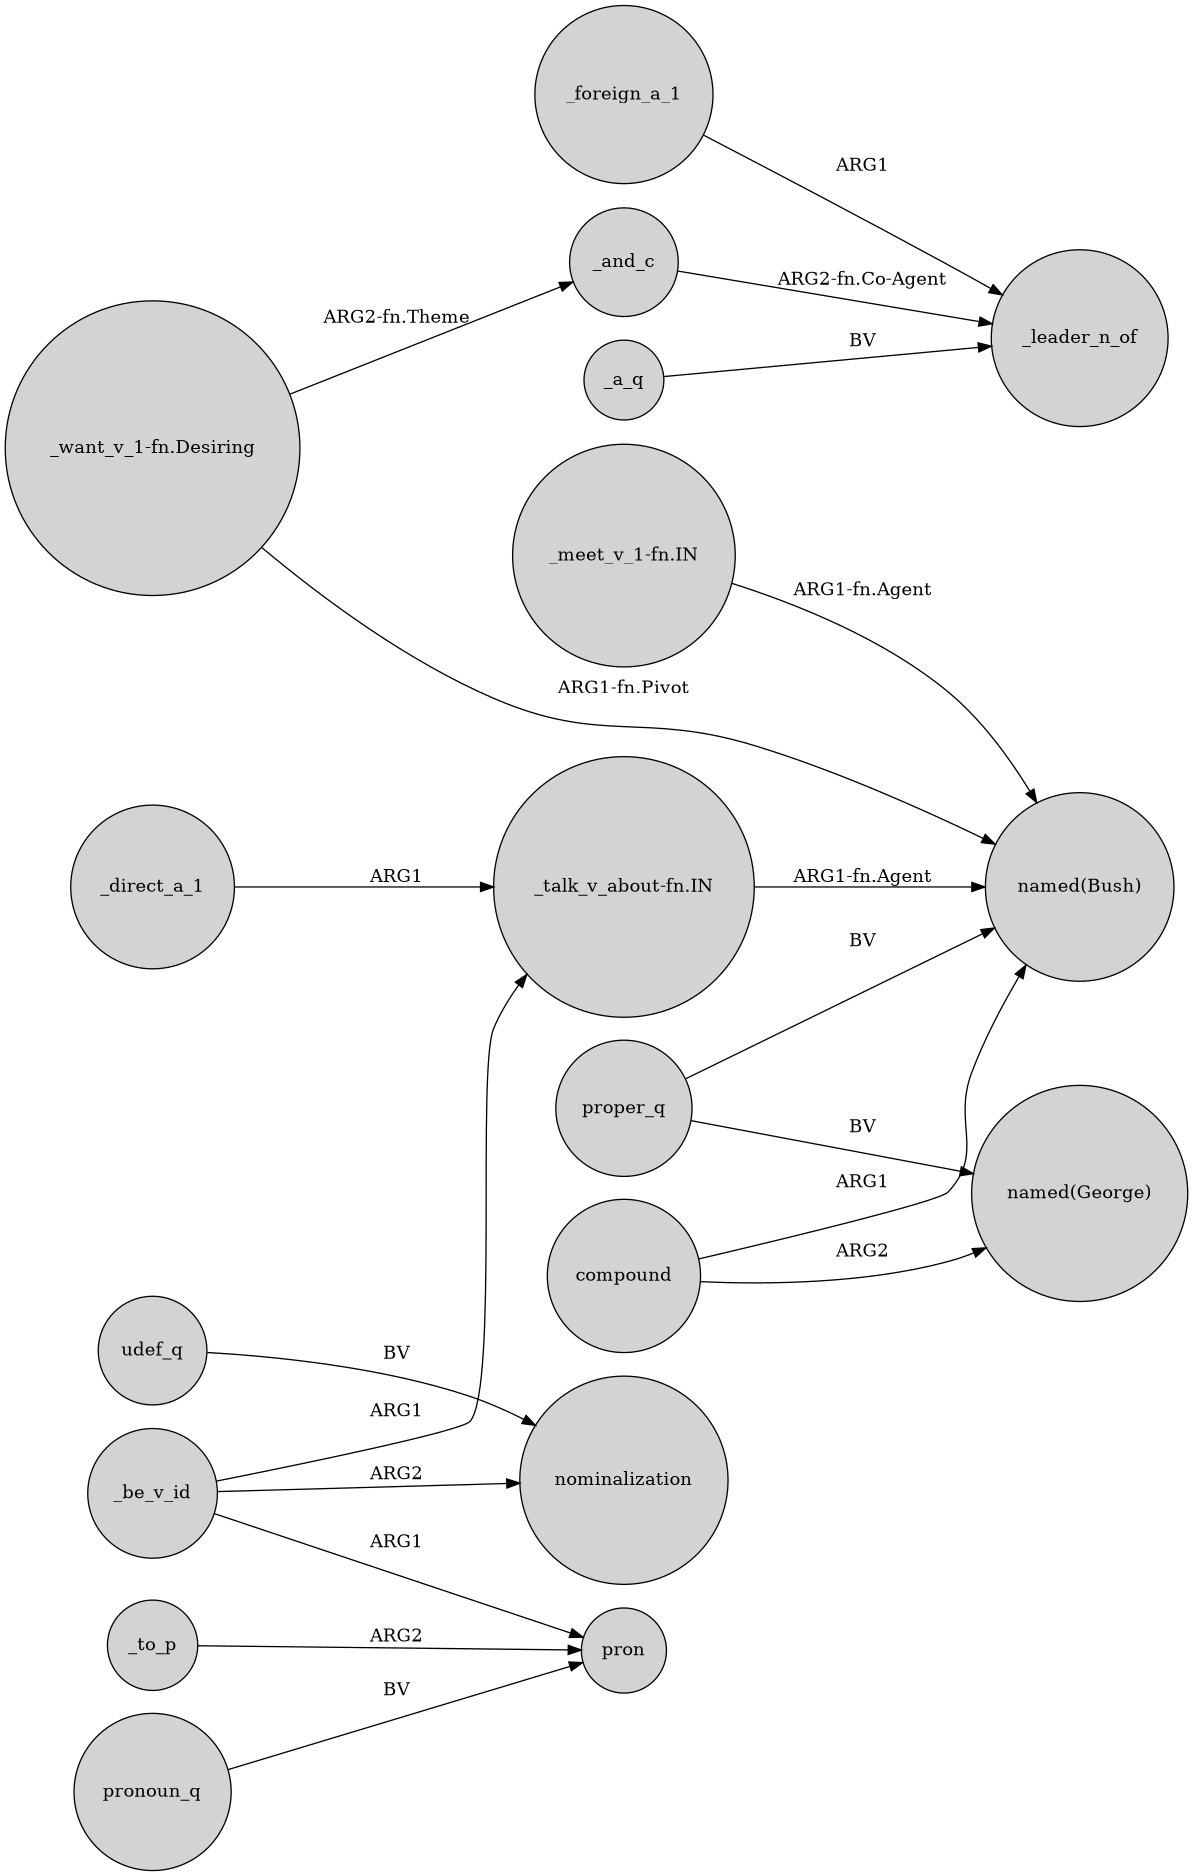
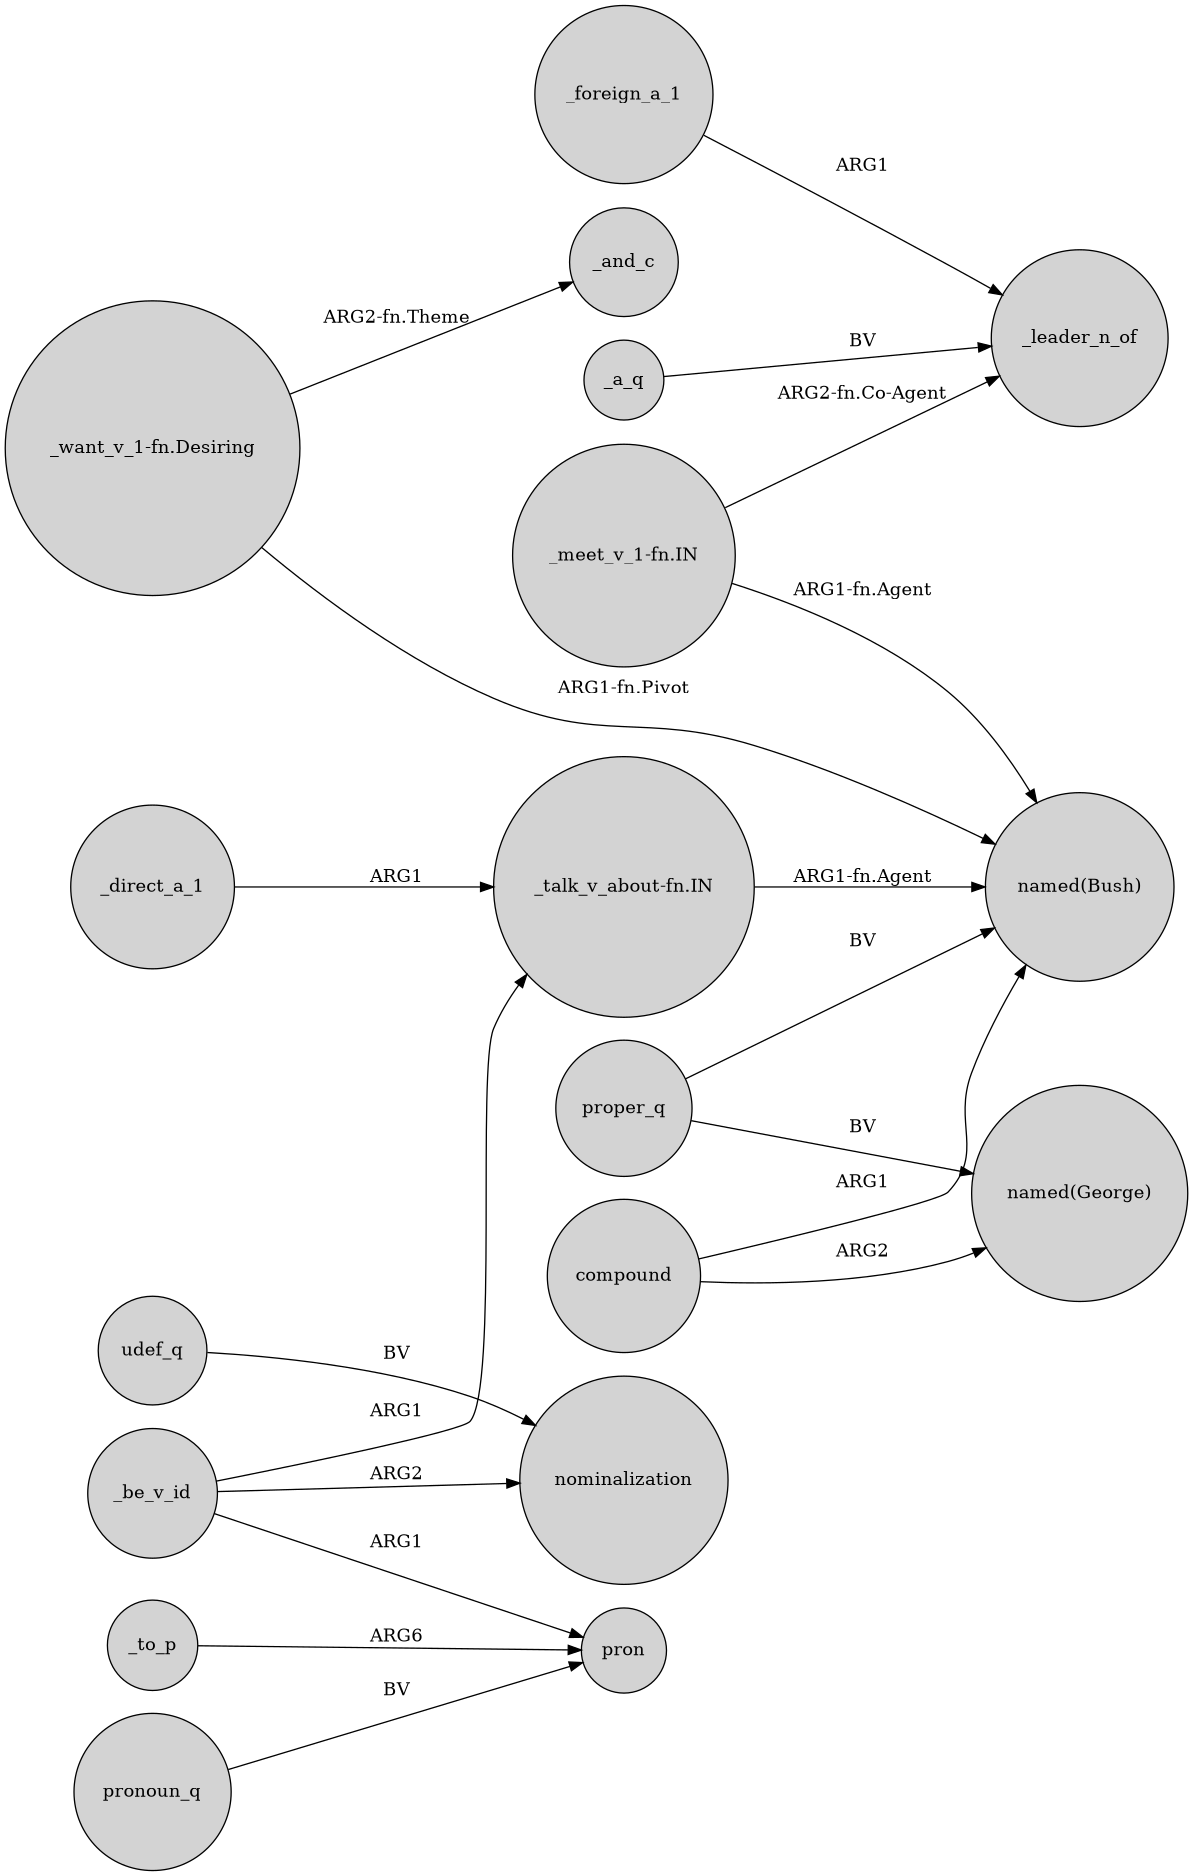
(828, 296) -> (856, 445)
(397, 1637) -> (397, 1637)
